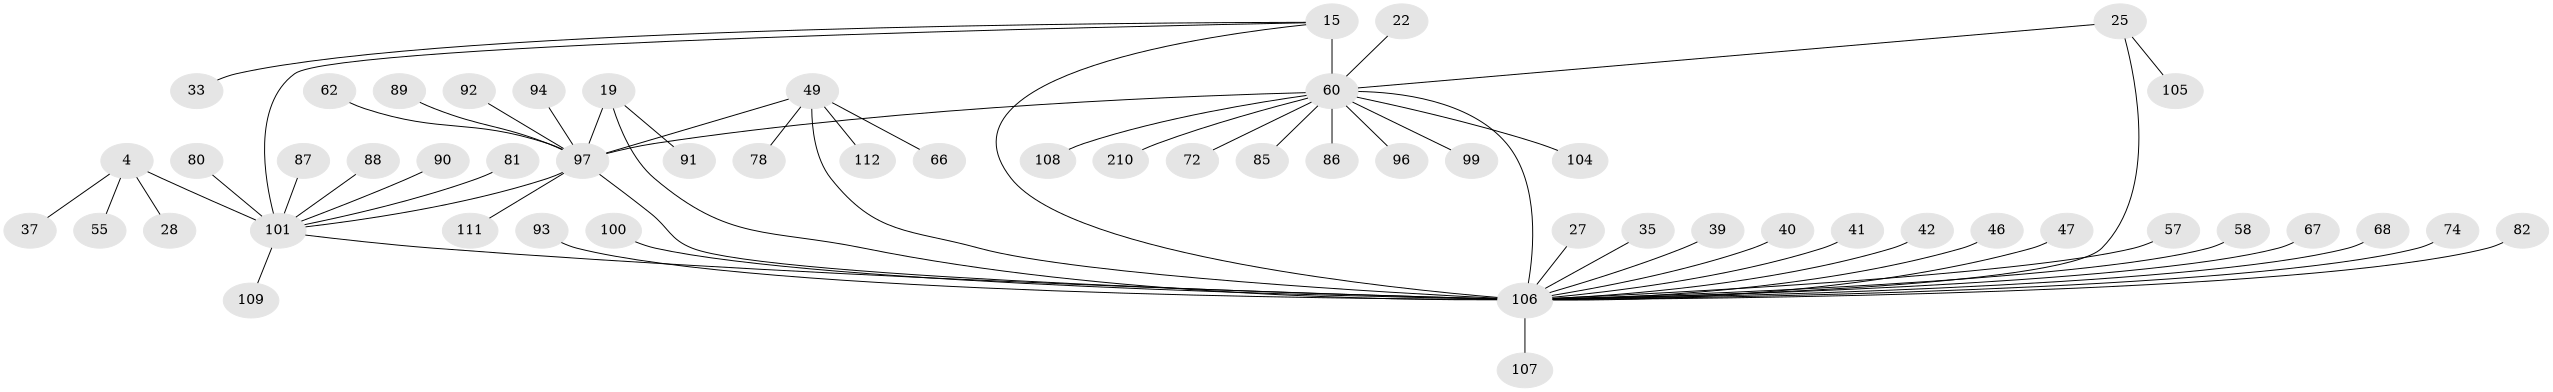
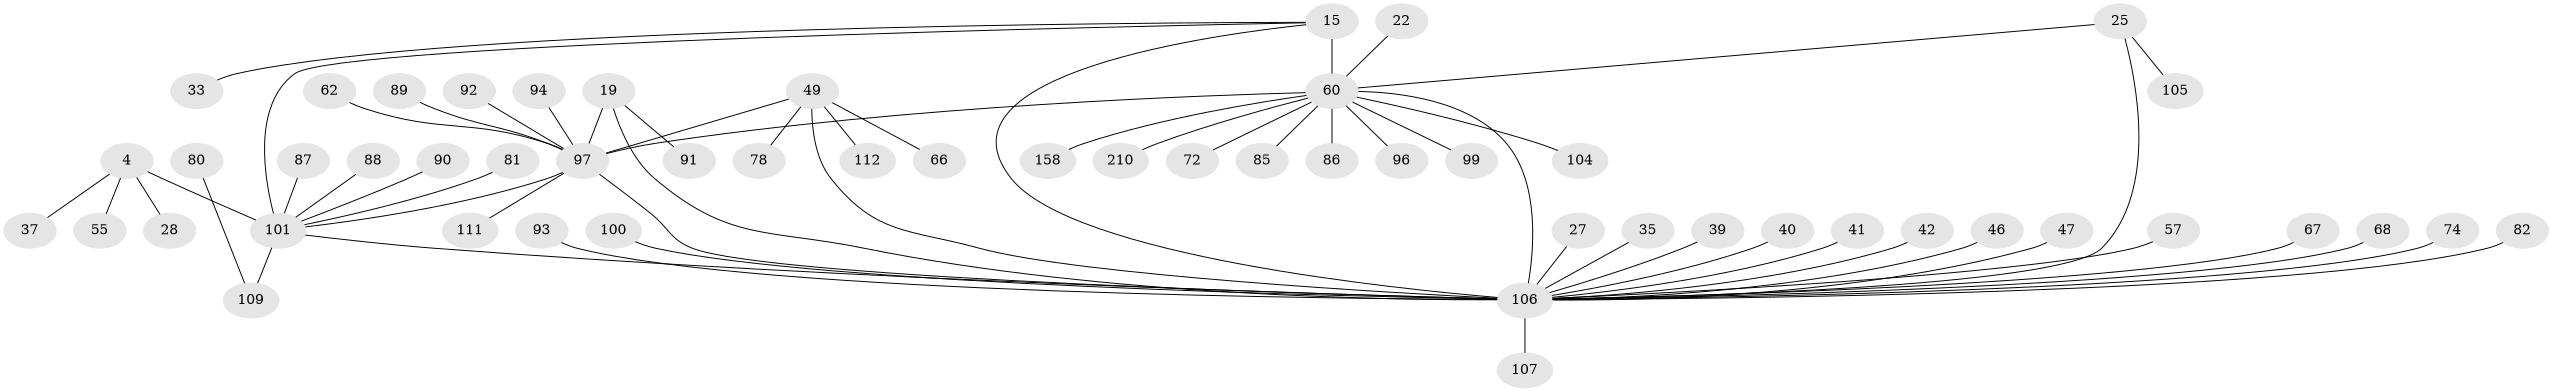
(1048, 161) -> (1048, 161)
(237, 196) -> (224, 231)
(2243, 231) -> none
